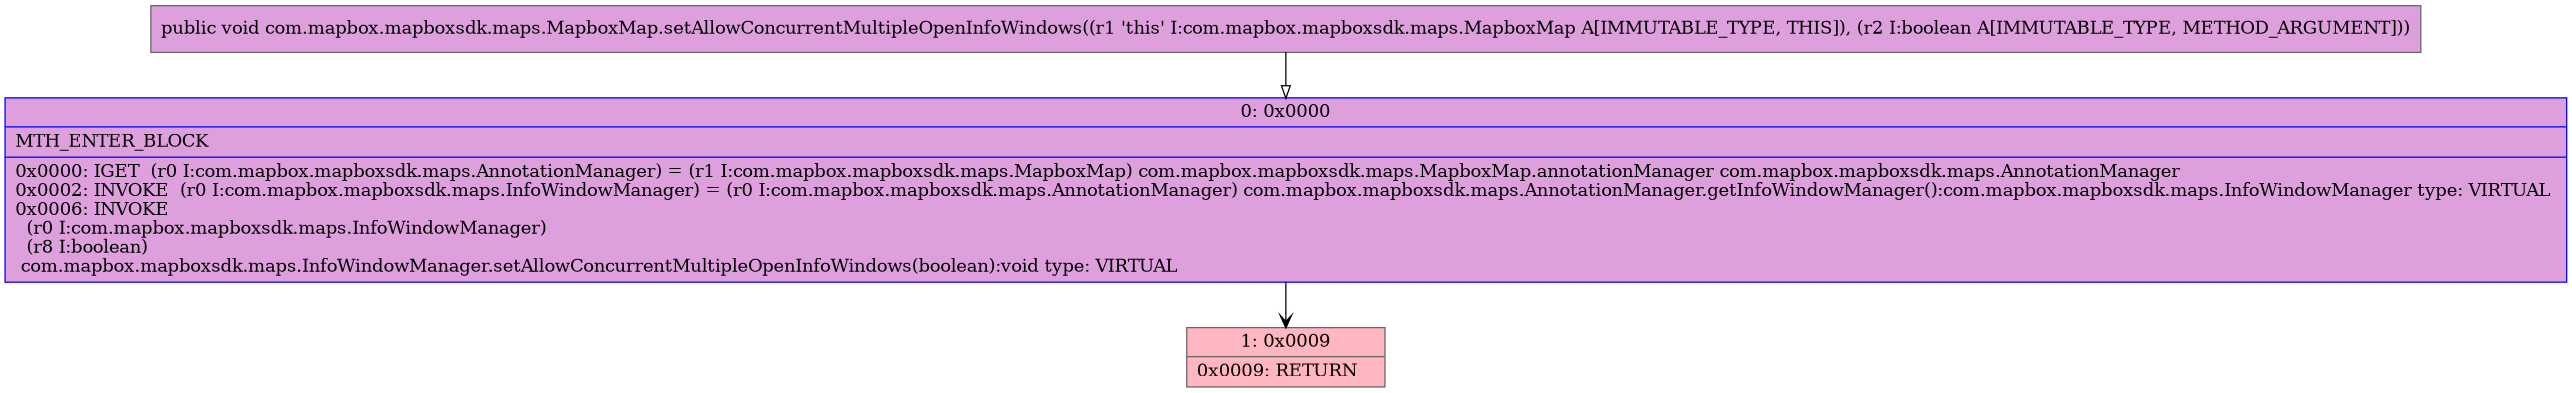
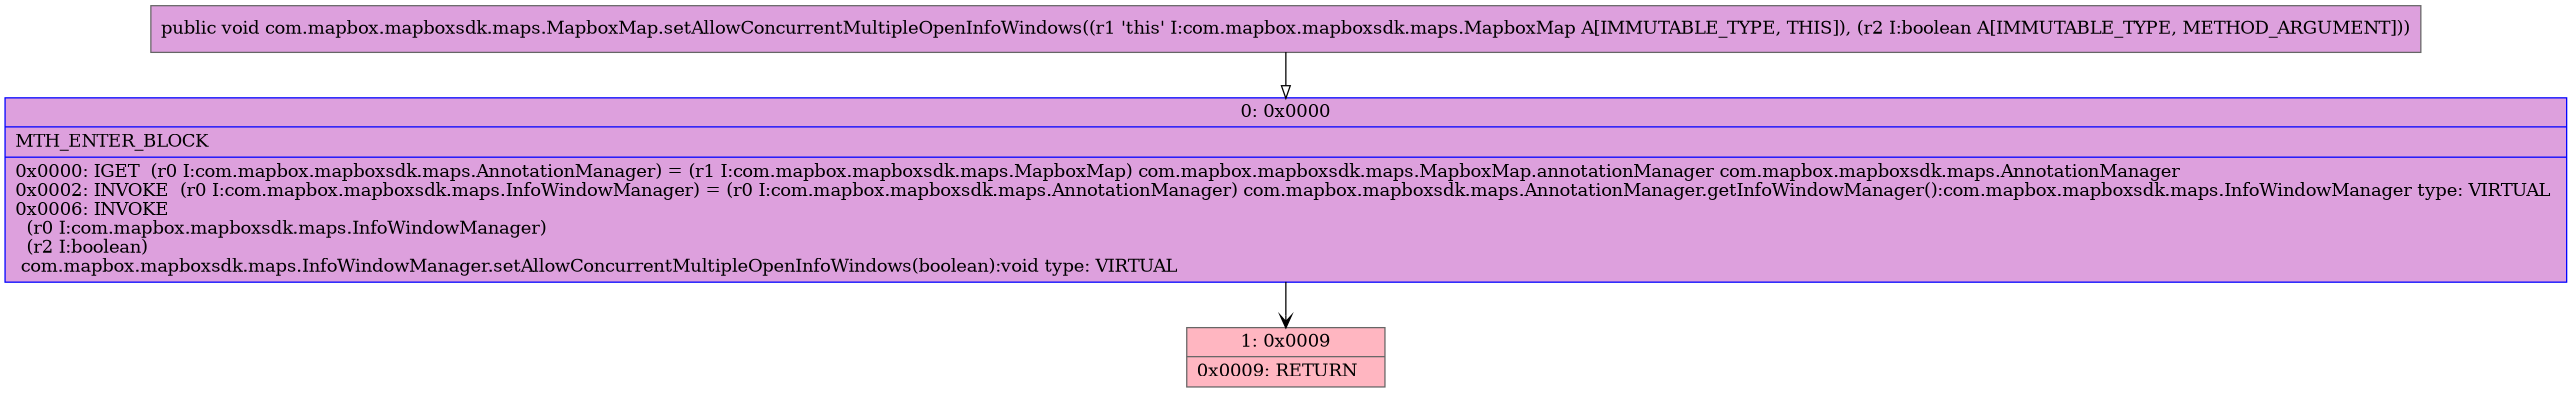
(82, 247) -> (82, 247)
